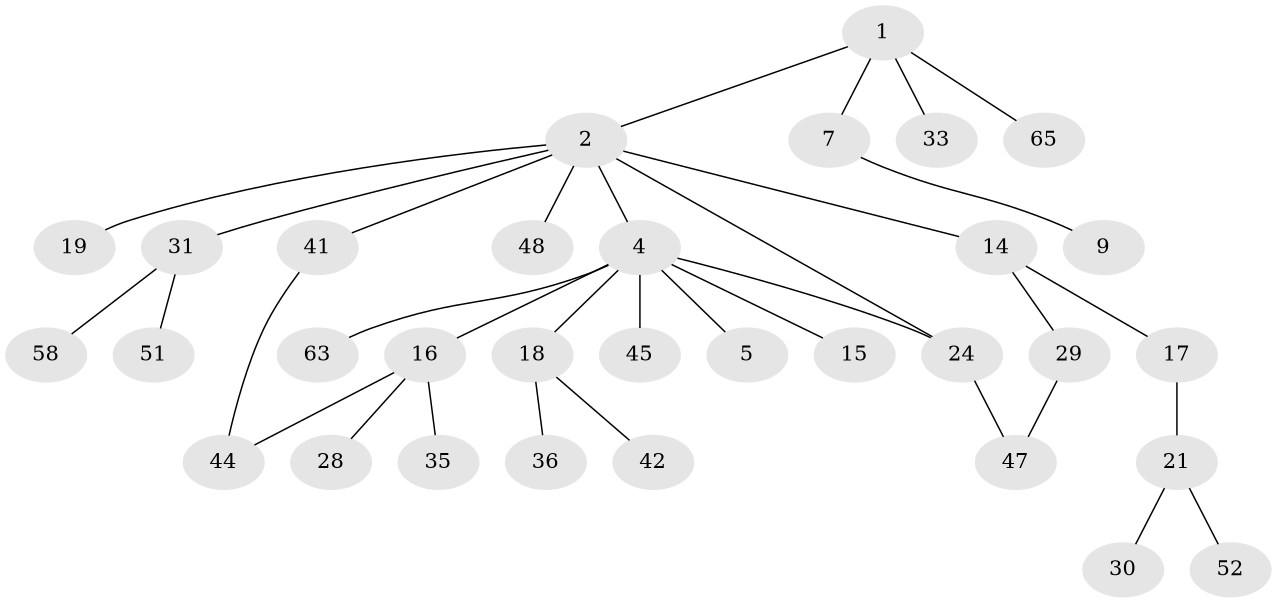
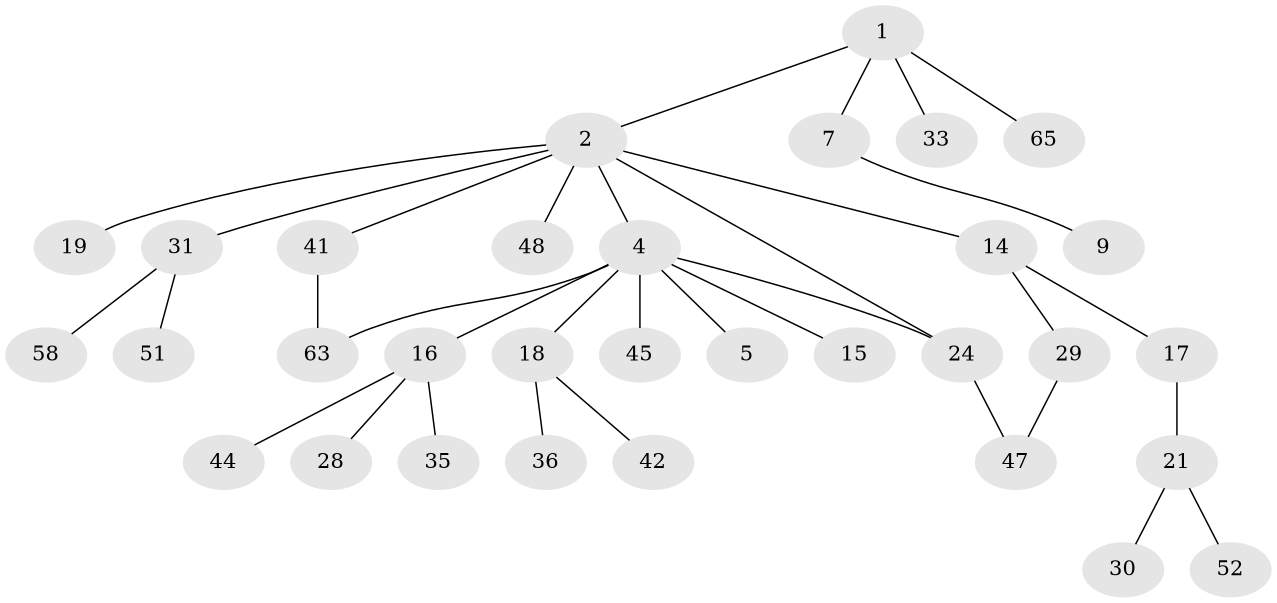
(255, 350) -> (318, 301)
